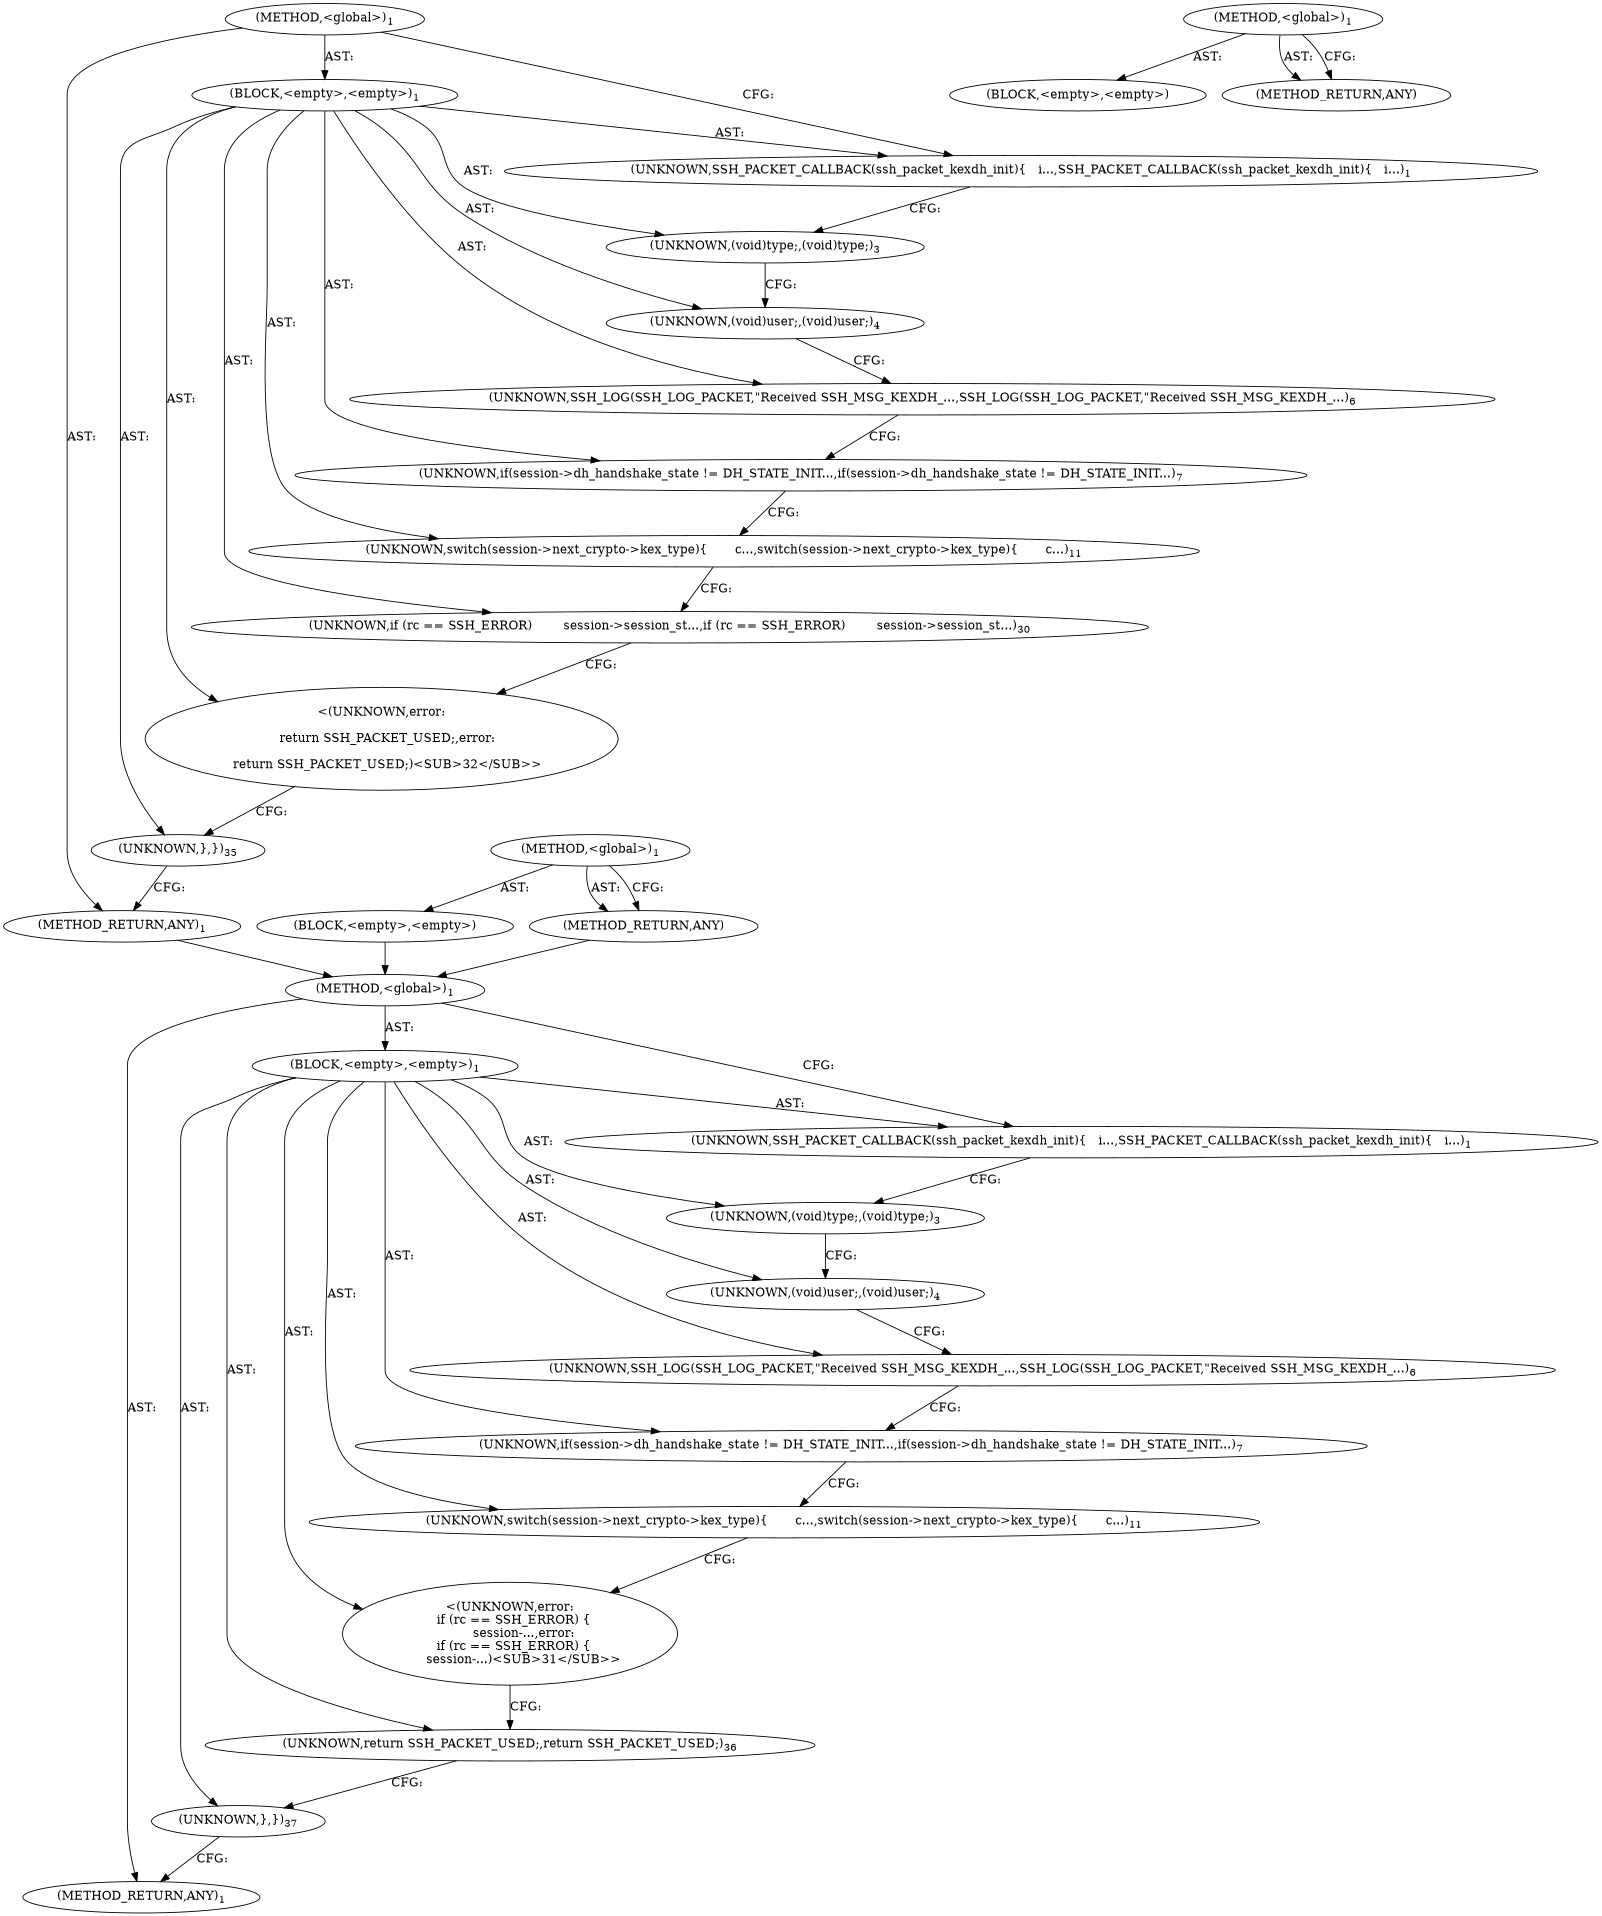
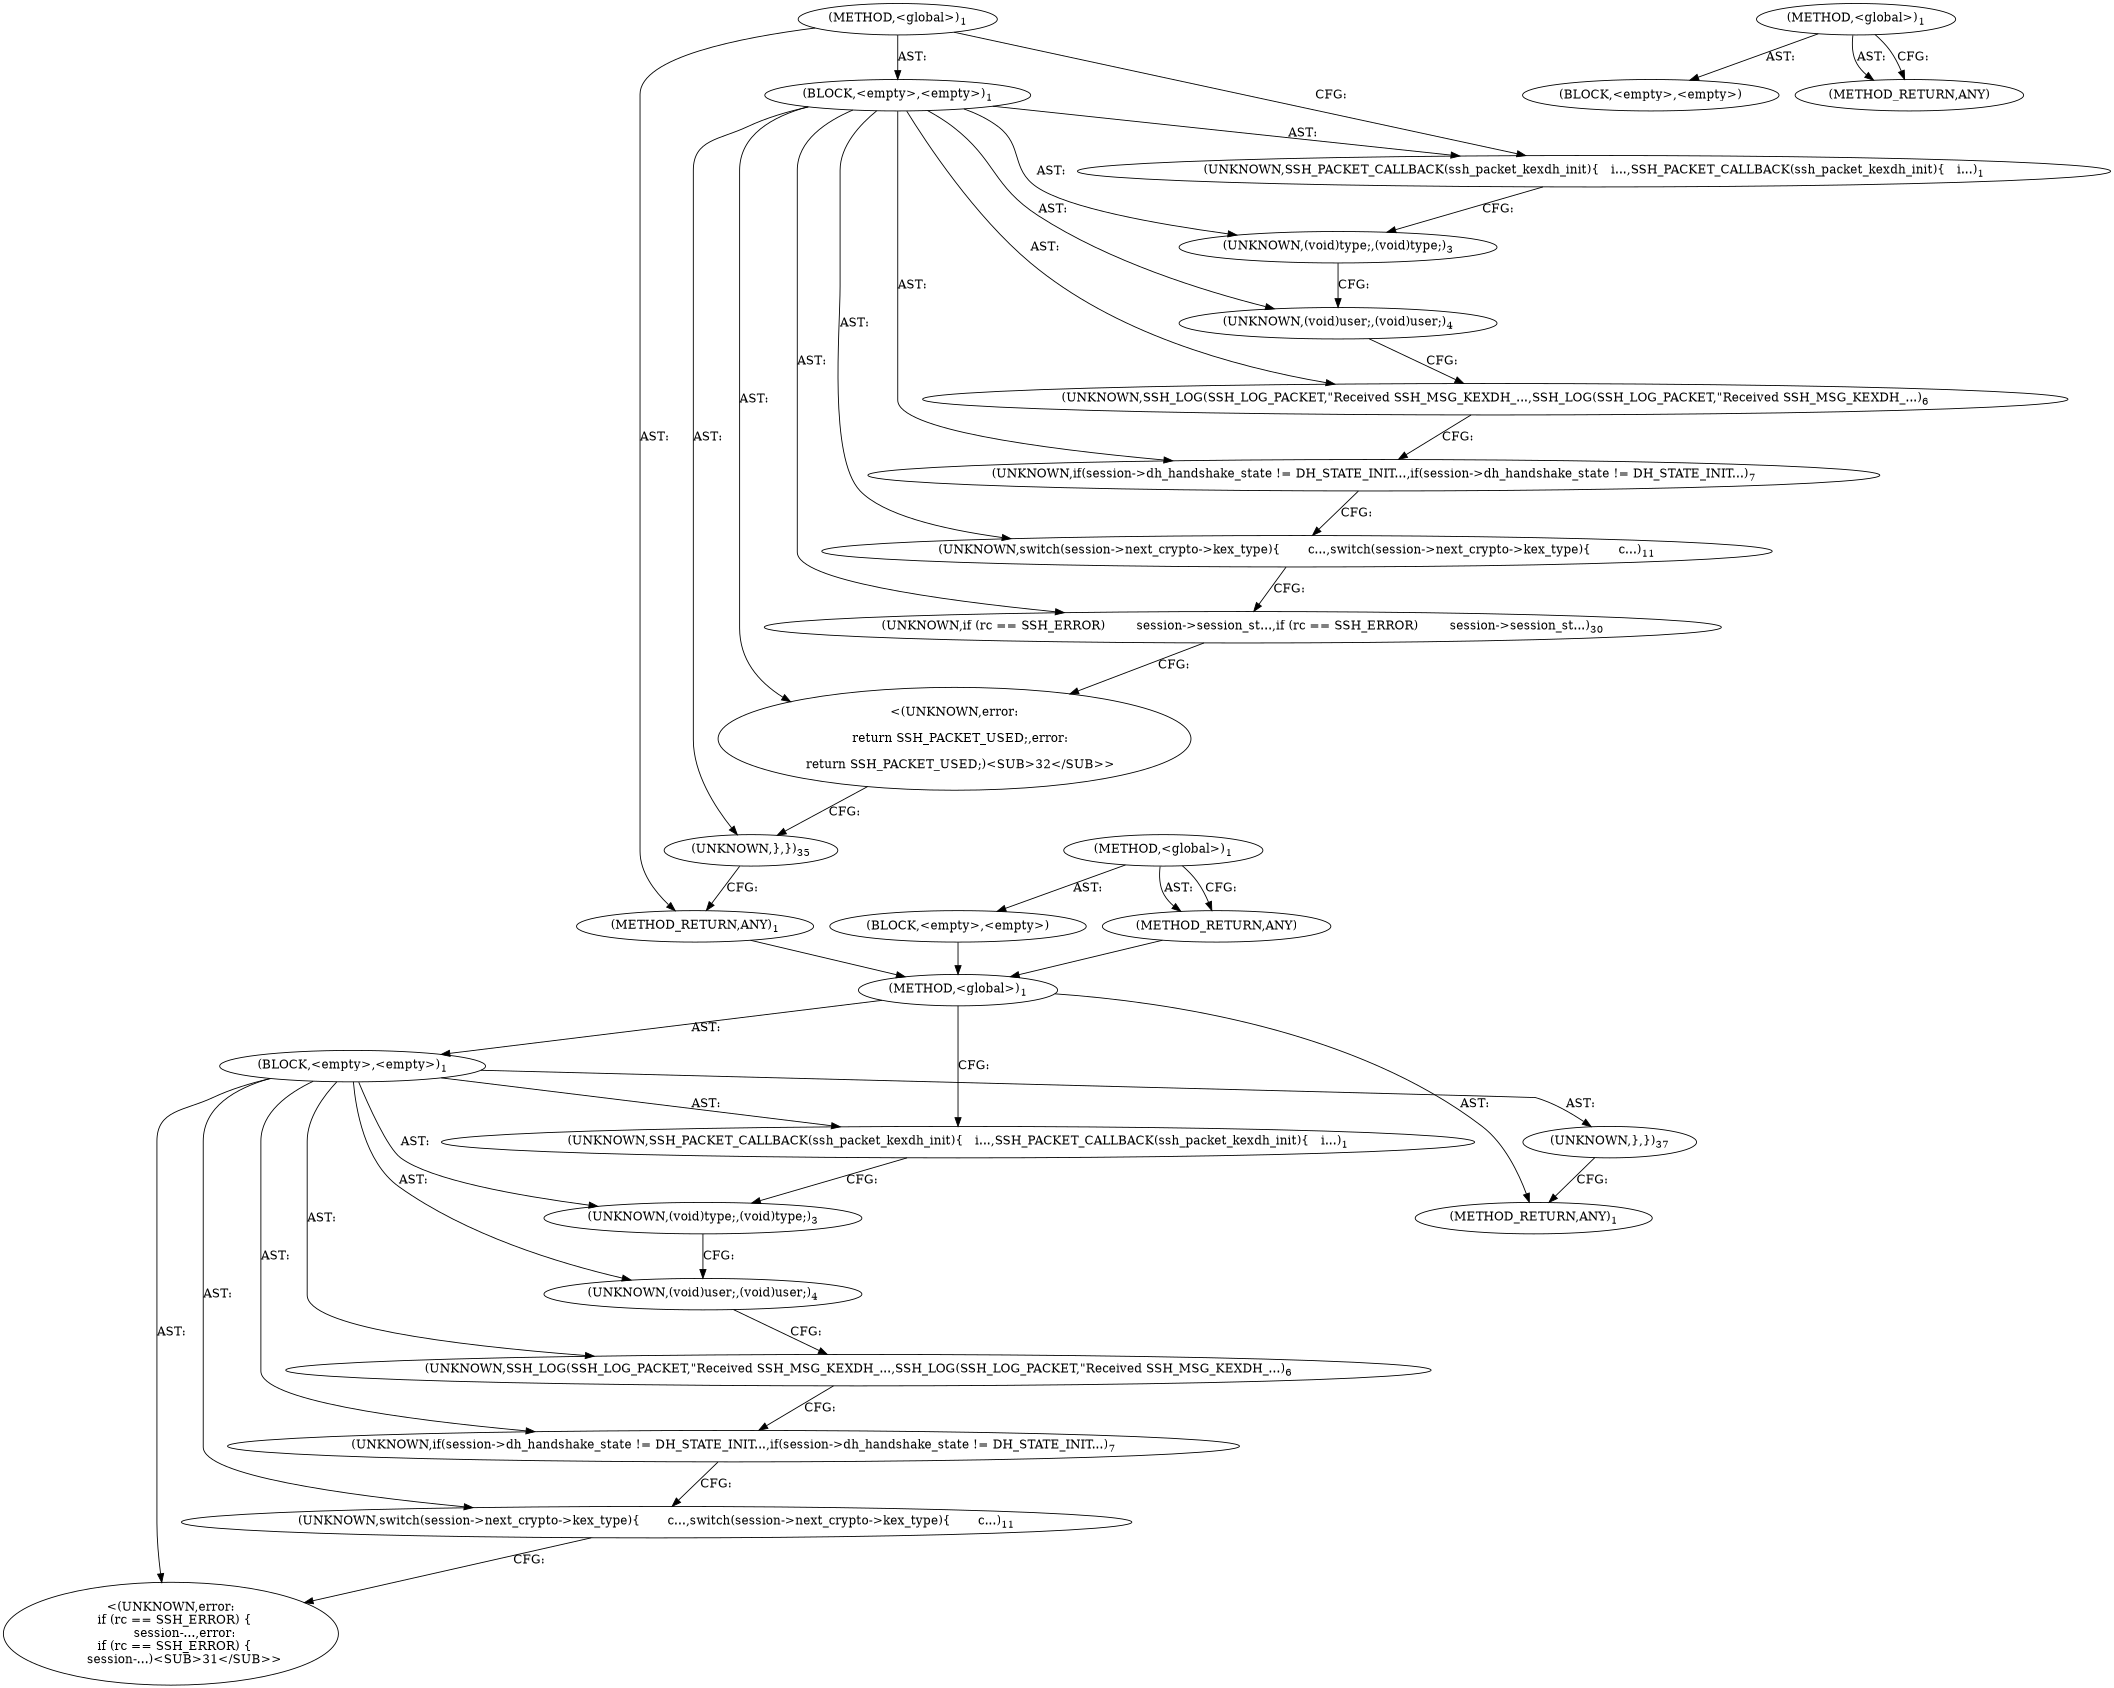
(510, 1745) -> none
